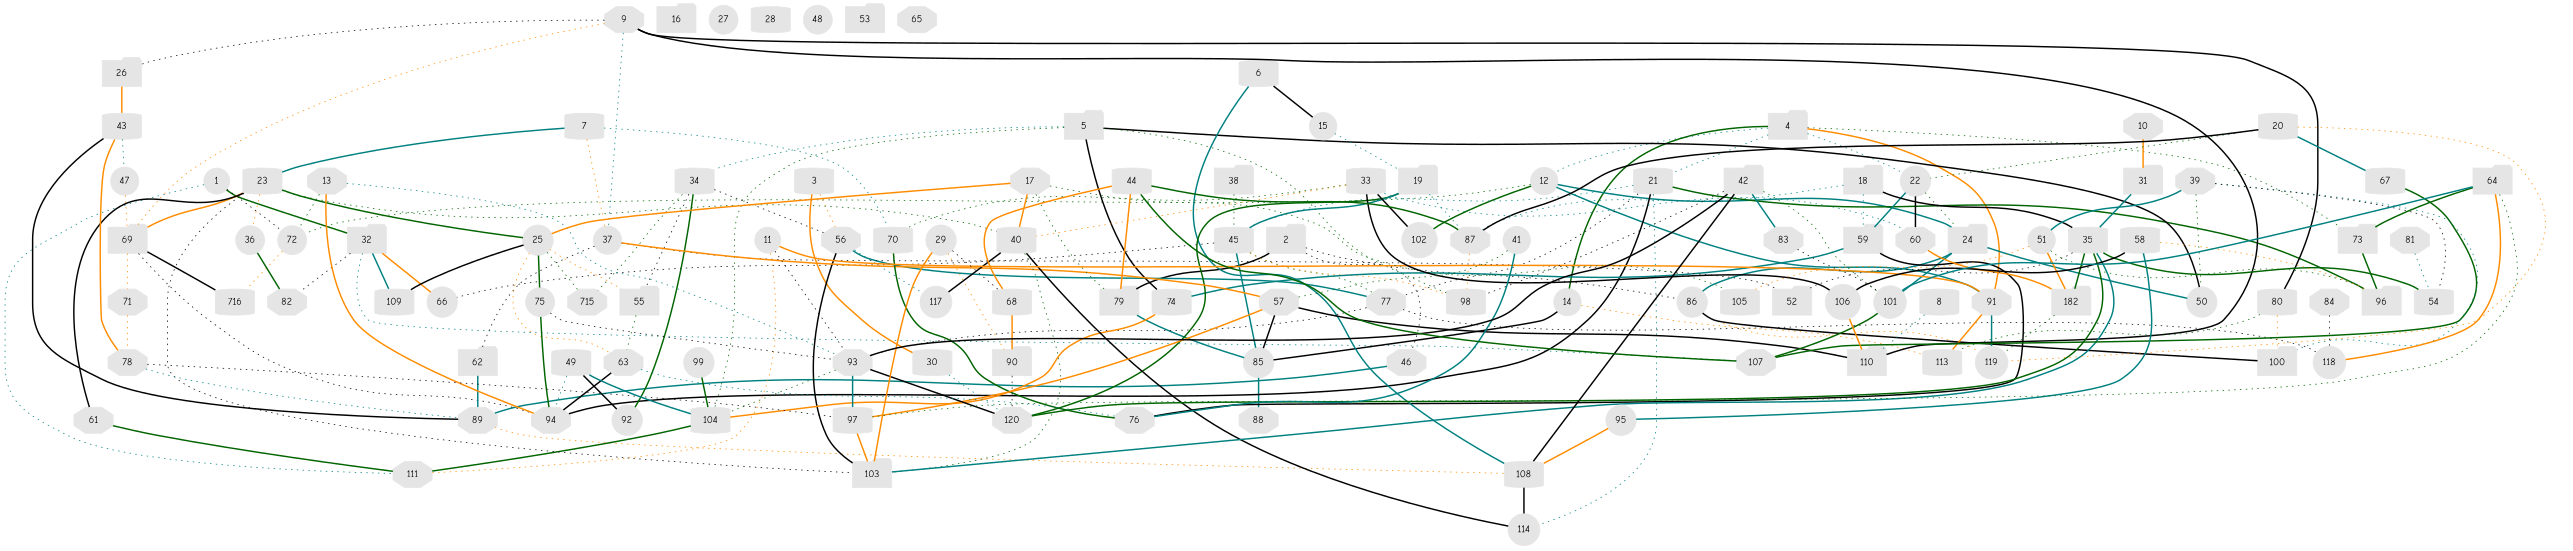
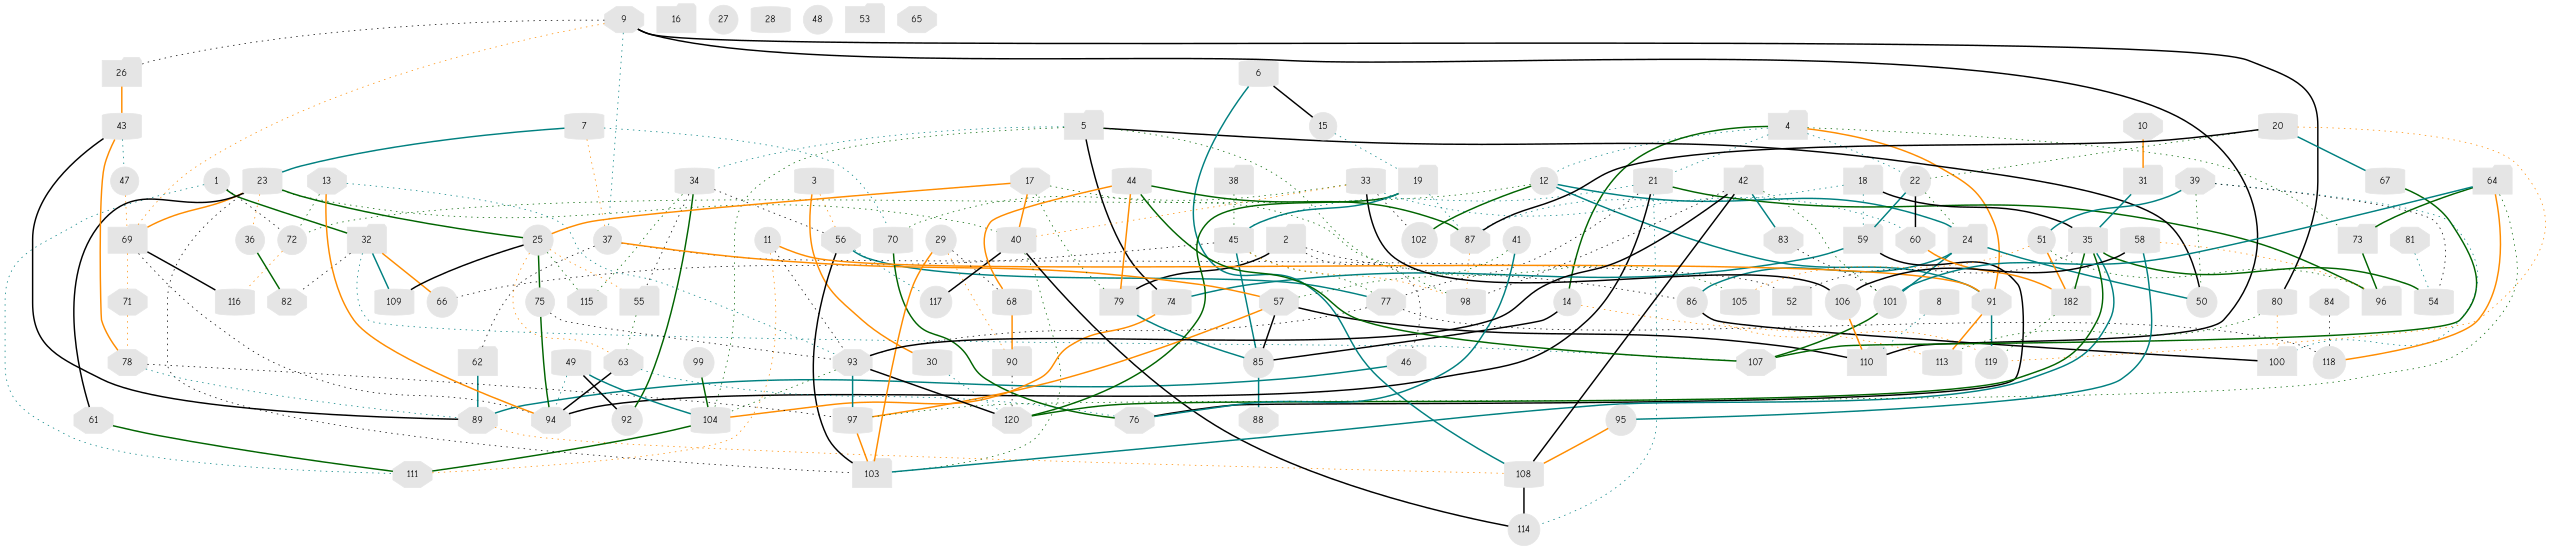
(1395, 213) -> (1395, 213)
(235, 302) -> (235, 302)
(587, 302) -> (587, 302)
